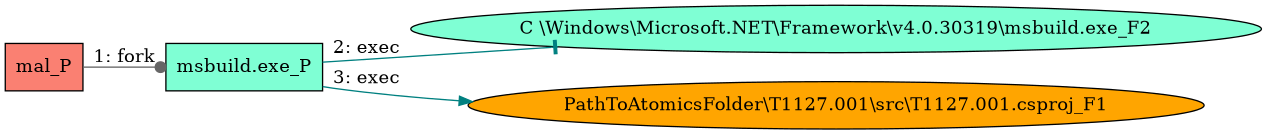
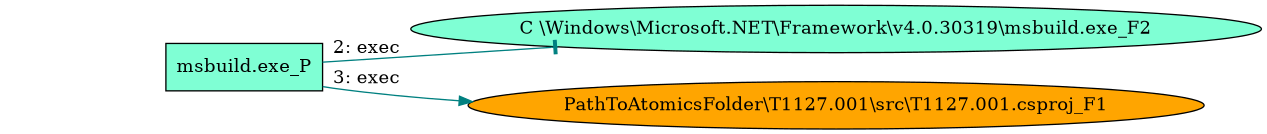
(44, 67) -> none
